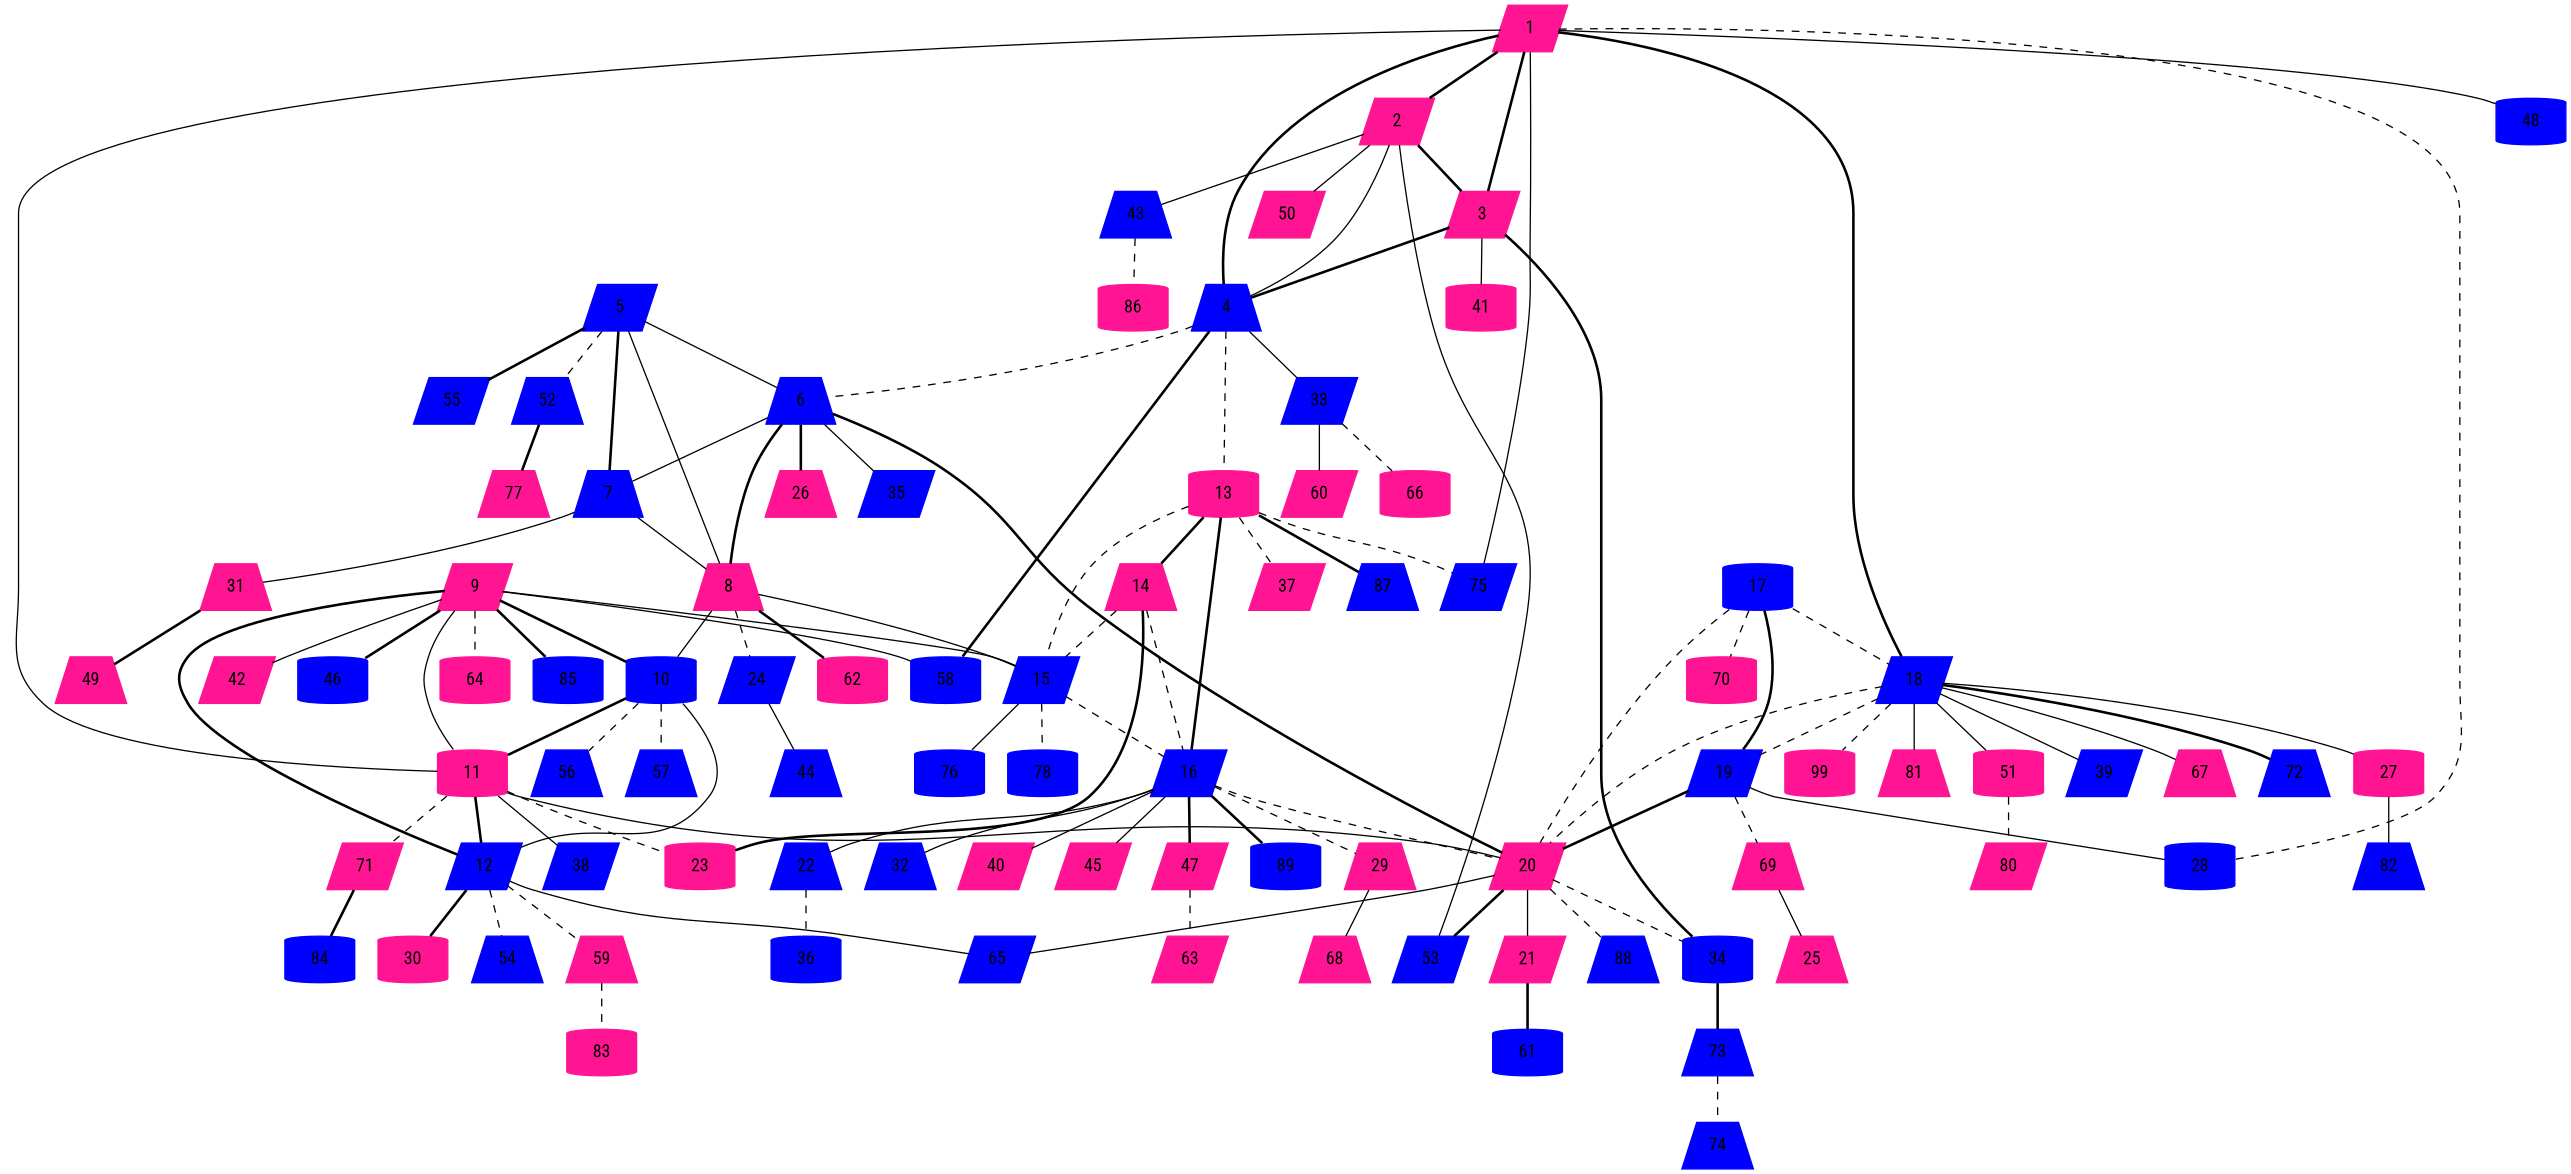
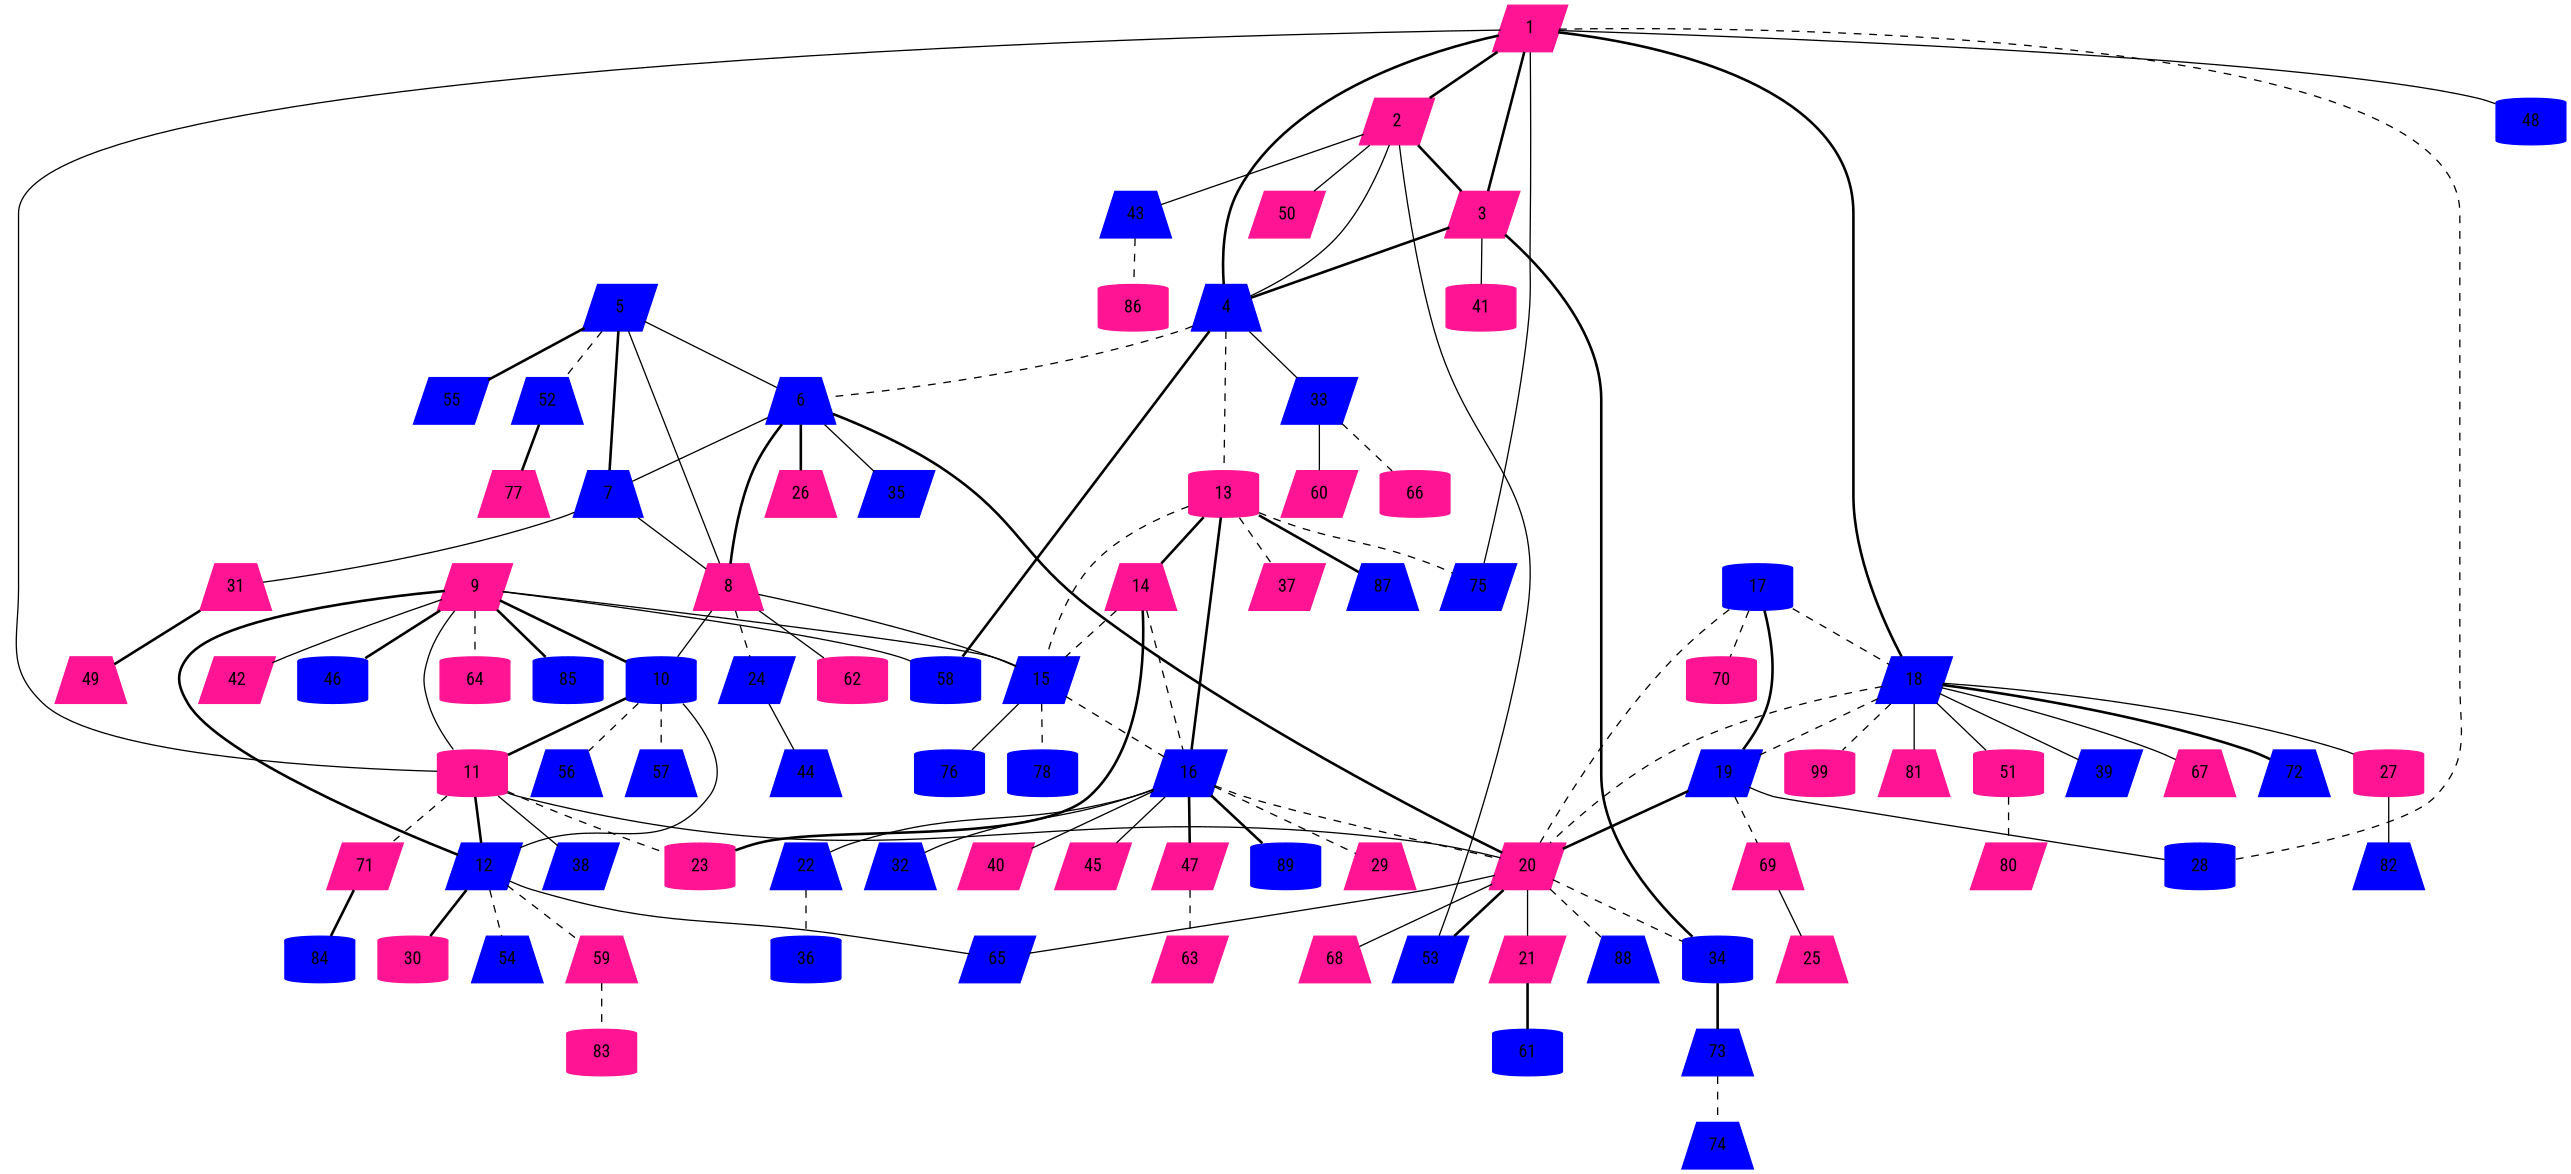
(806, 645) -> (806, 645)
(1357, 913) -> (1426, 915)
